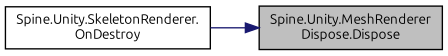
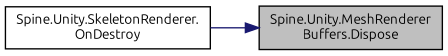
(351, 28) -> (351, 28)
